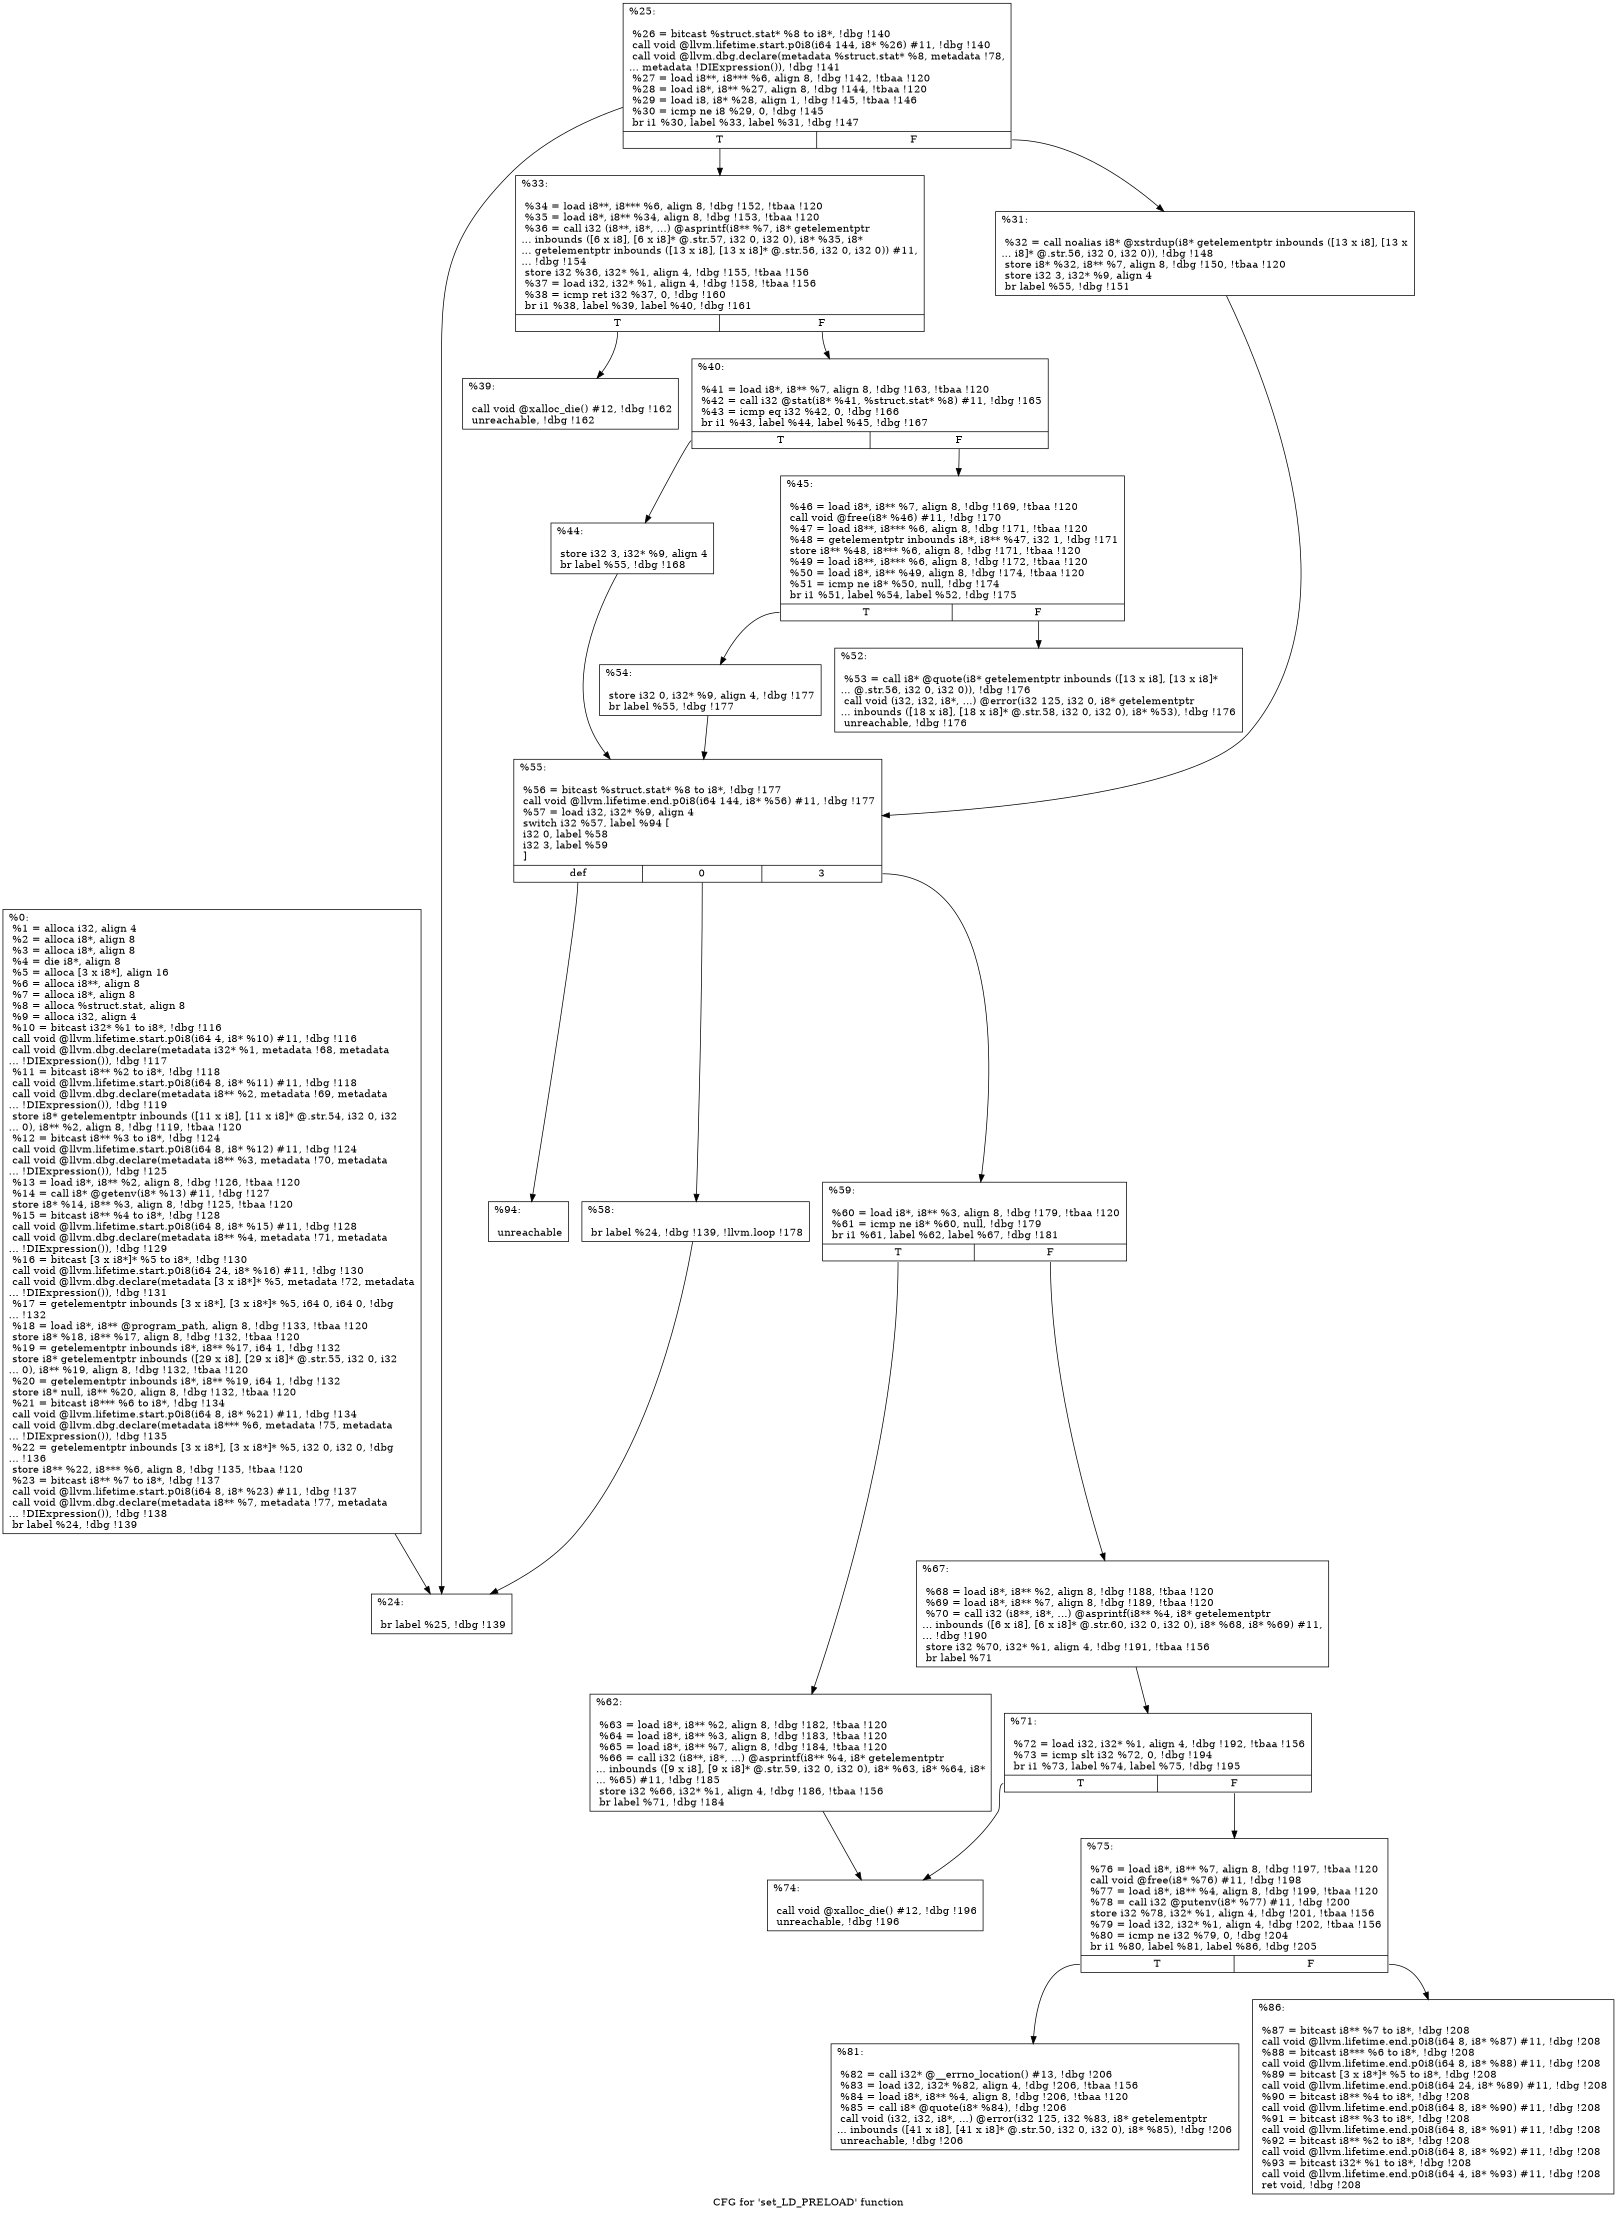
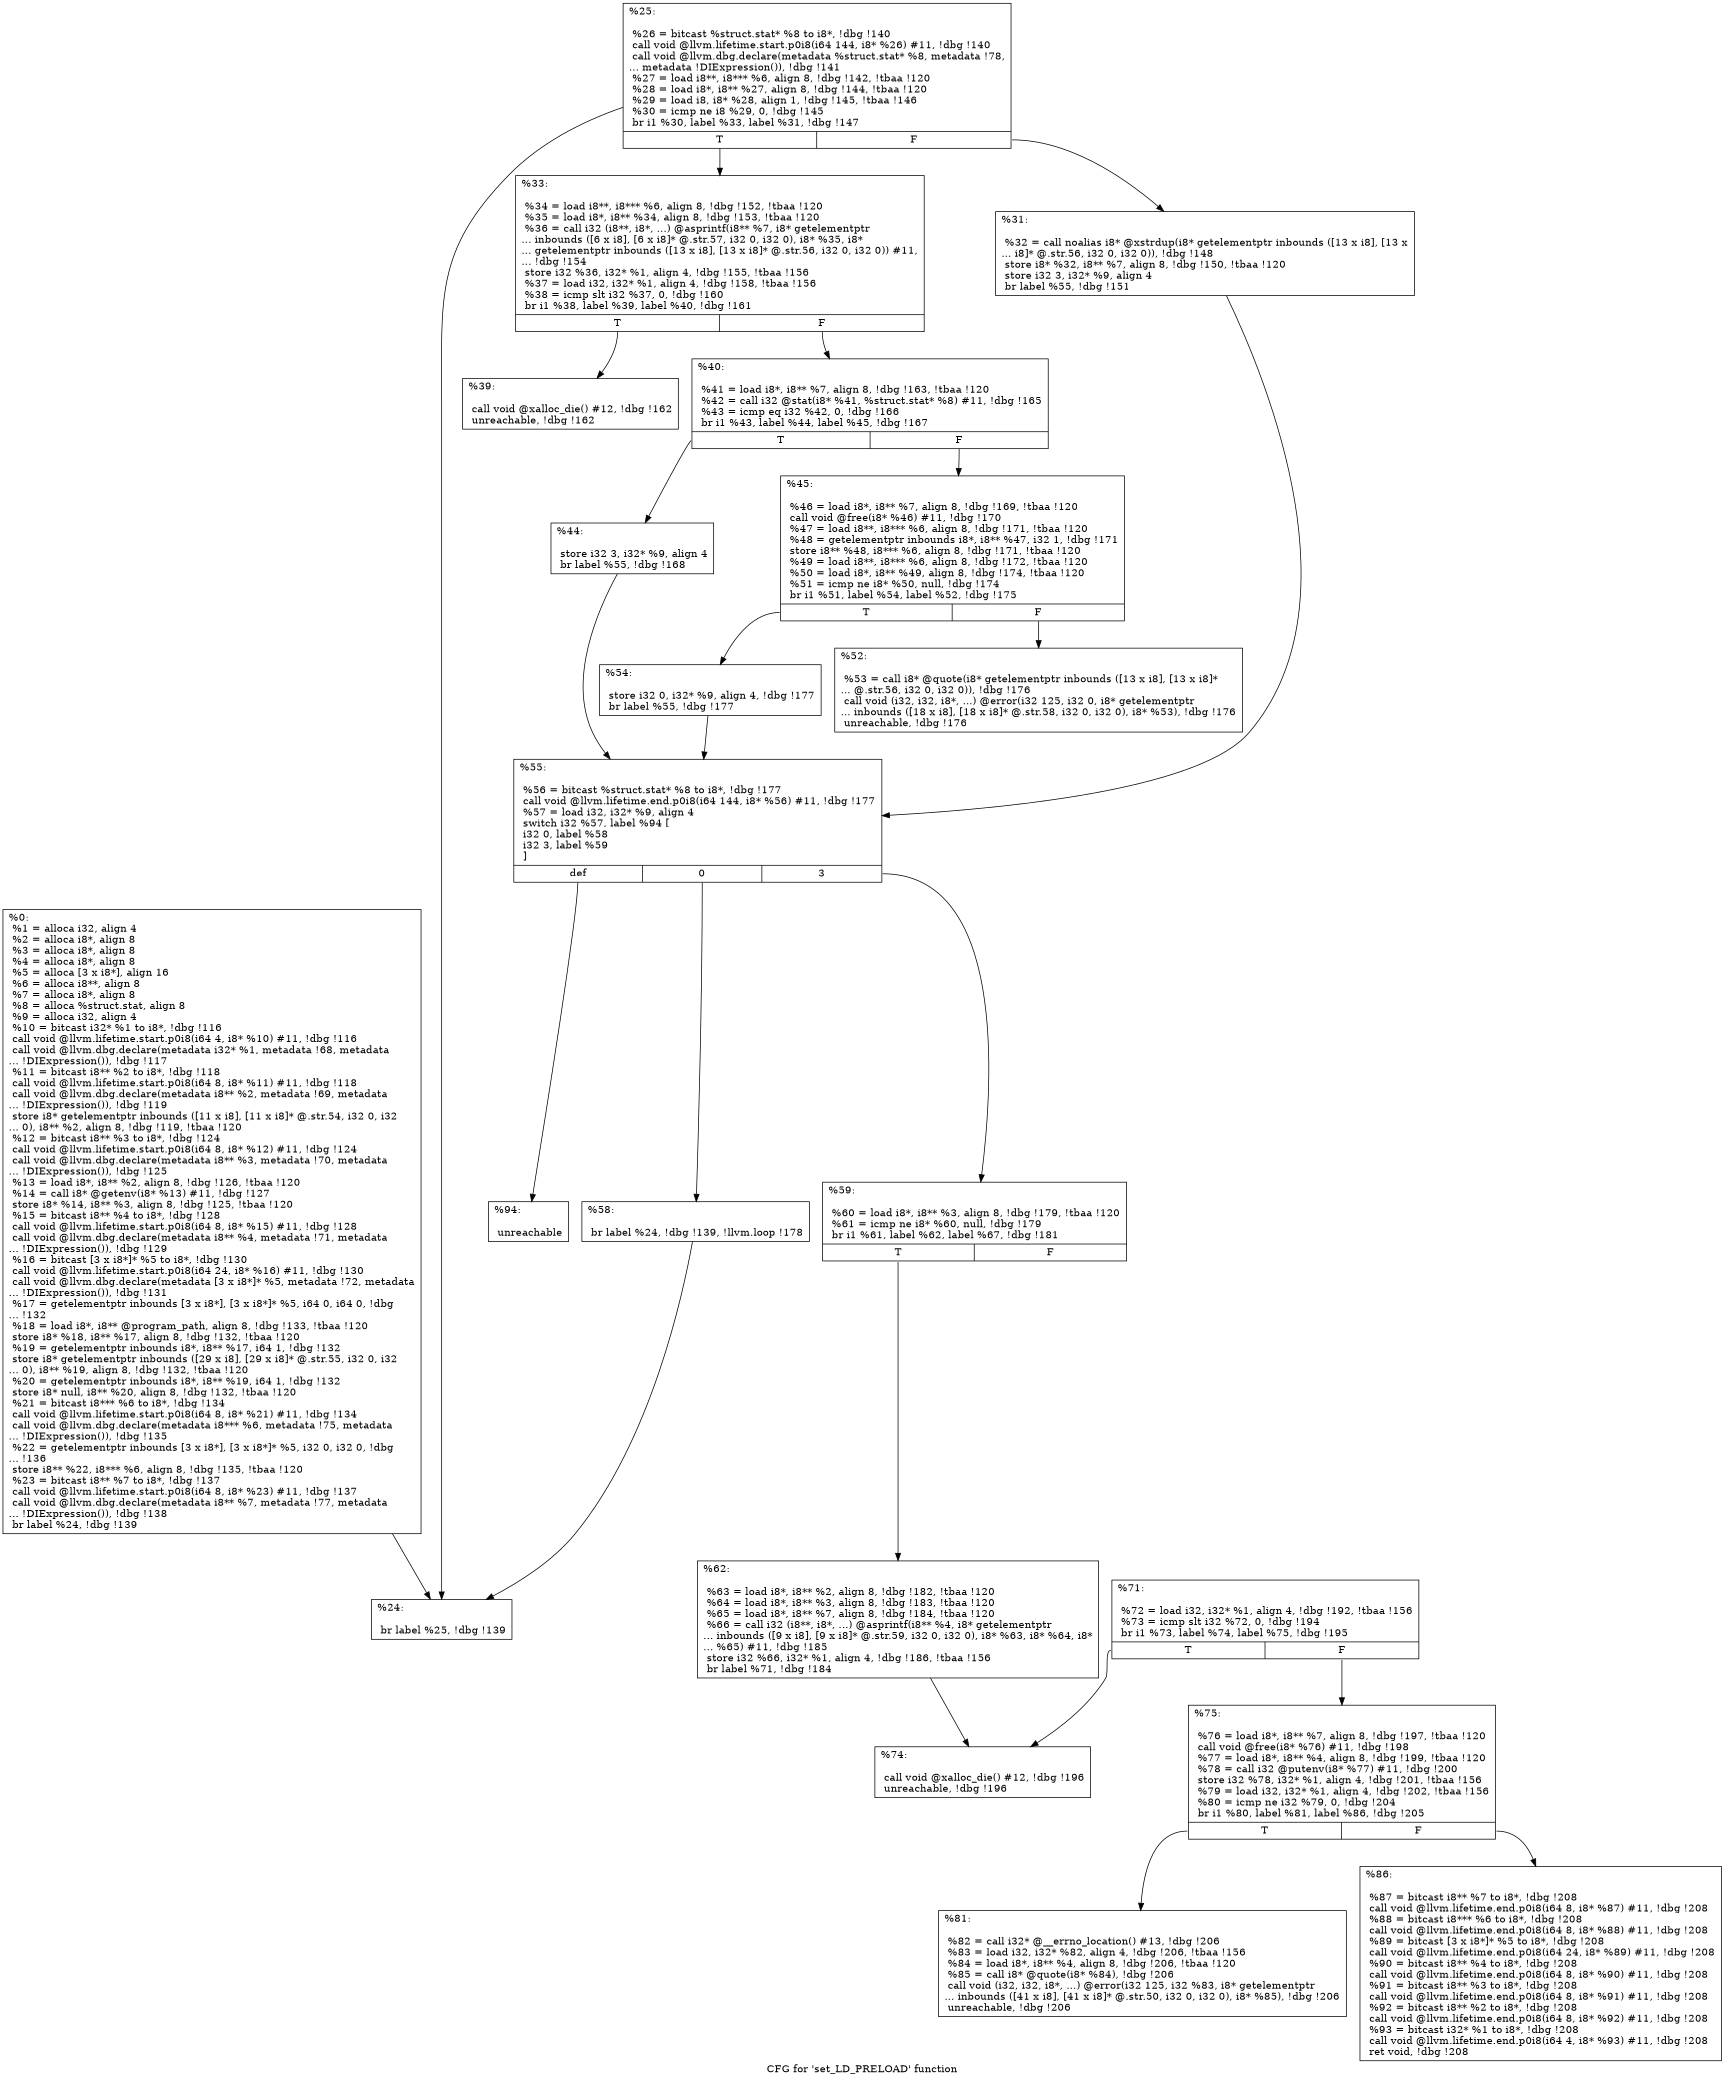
(624, 295) -> (623, 295)
(65, 962) -> (72, 962)
(1123, 1614) -> none
